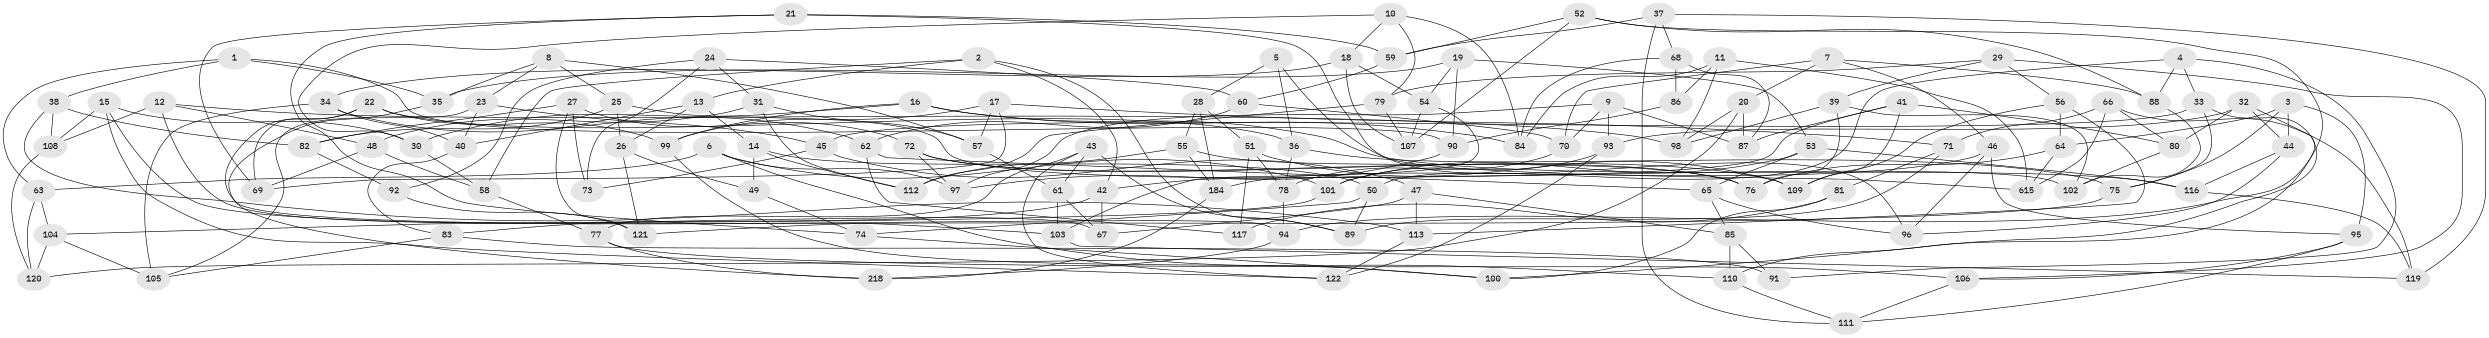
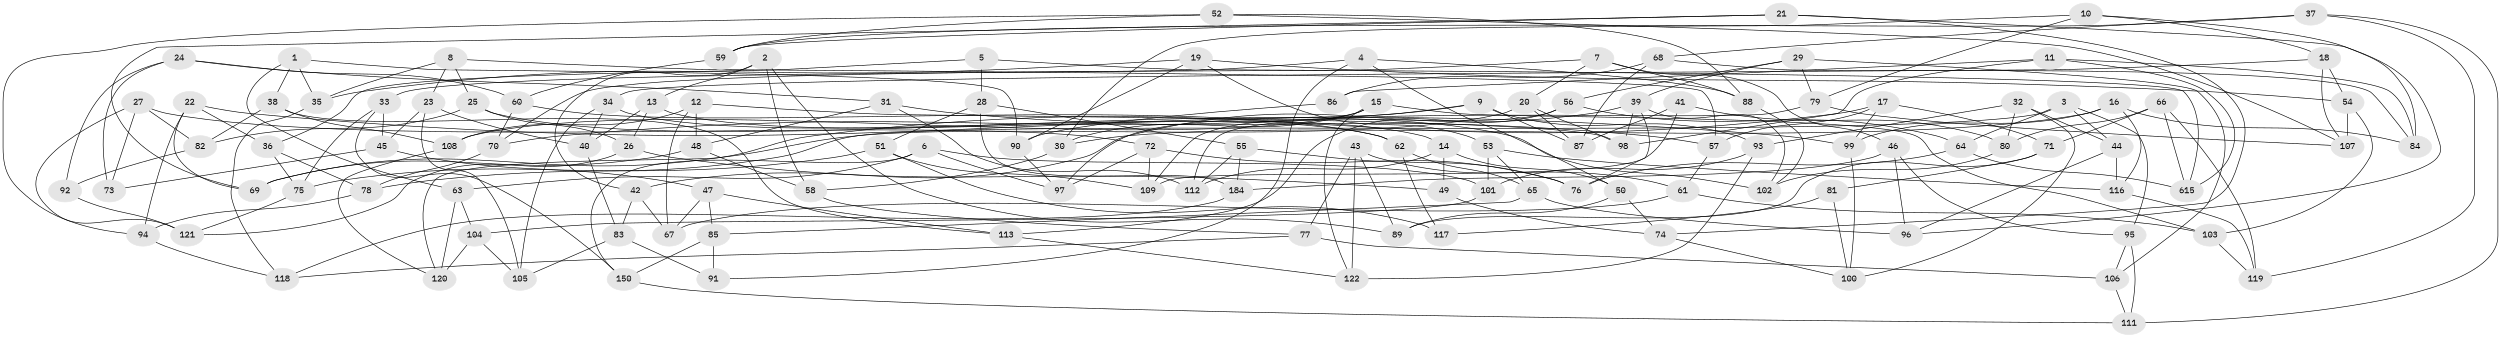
(1509, 176) -> (1089, 155)
(875, 279) -> (282, 279)
(1730, 279) -> (624, 279)
